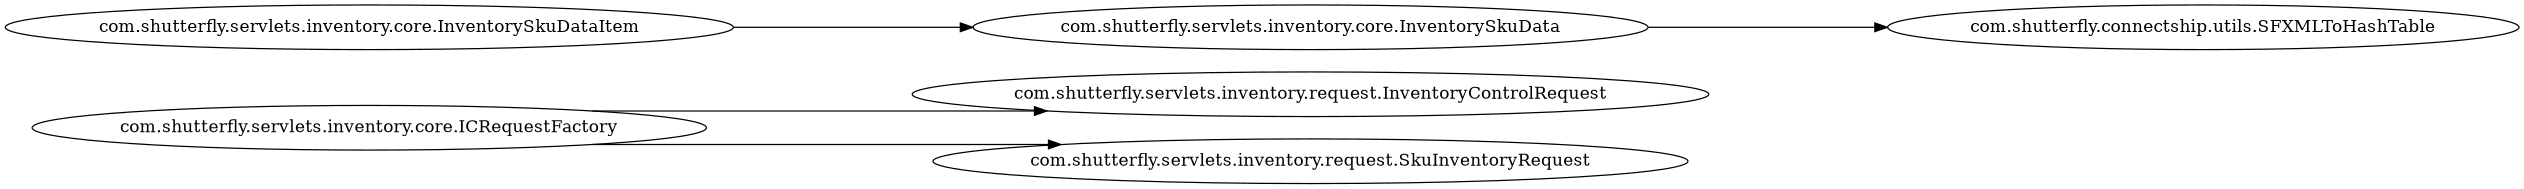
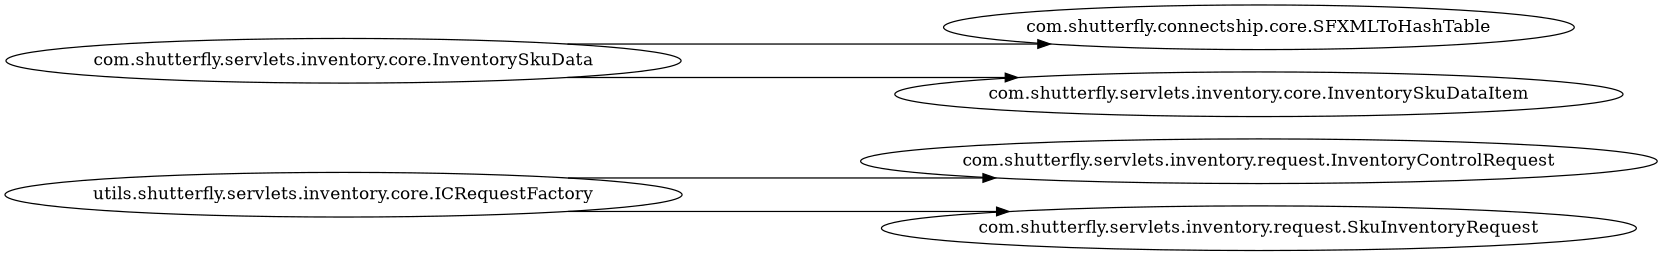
(847, 27) -> (786, 78)
(2203, 27) -> (1259, 27)
(369, 128) -> (344, 195)
